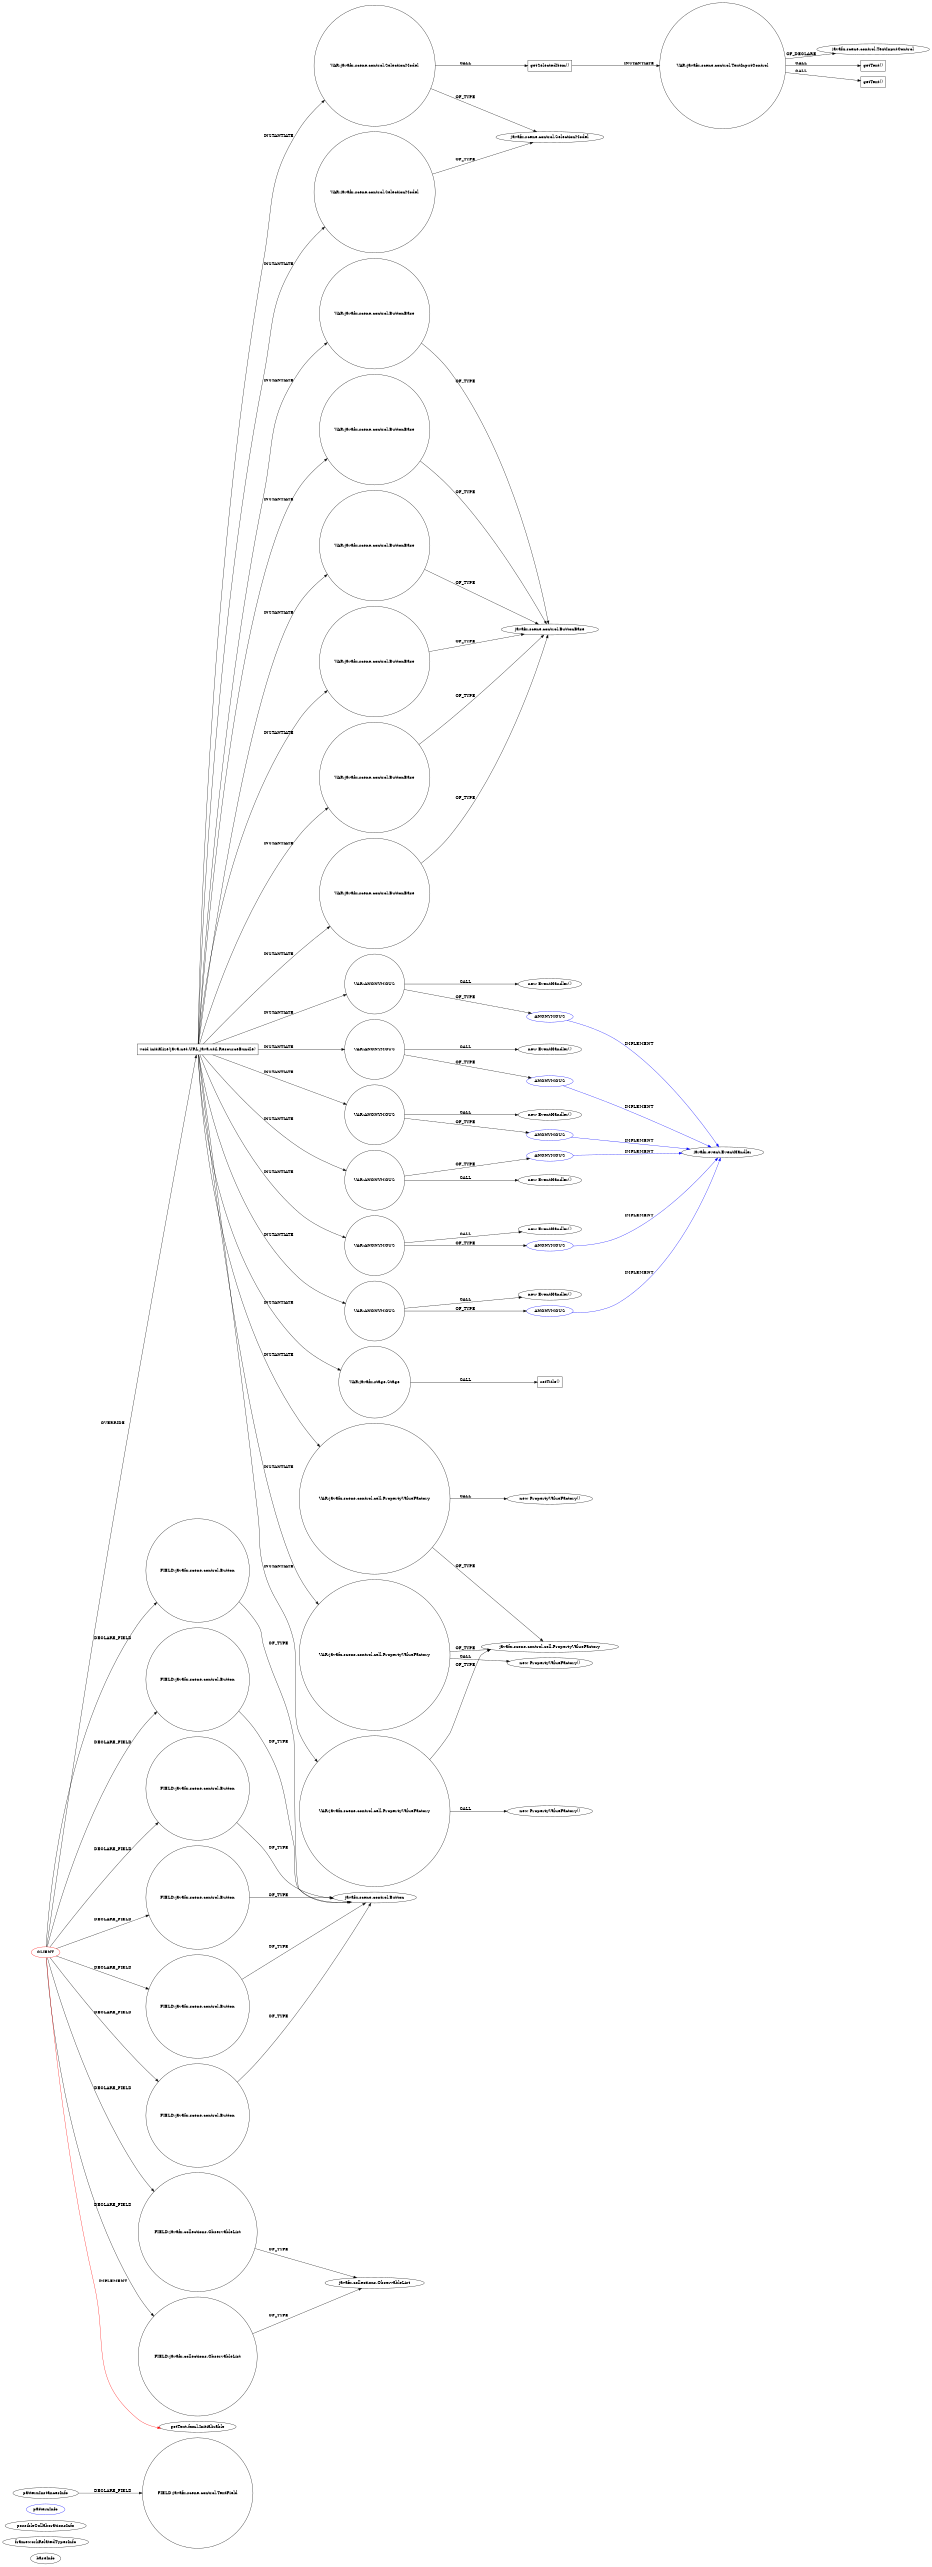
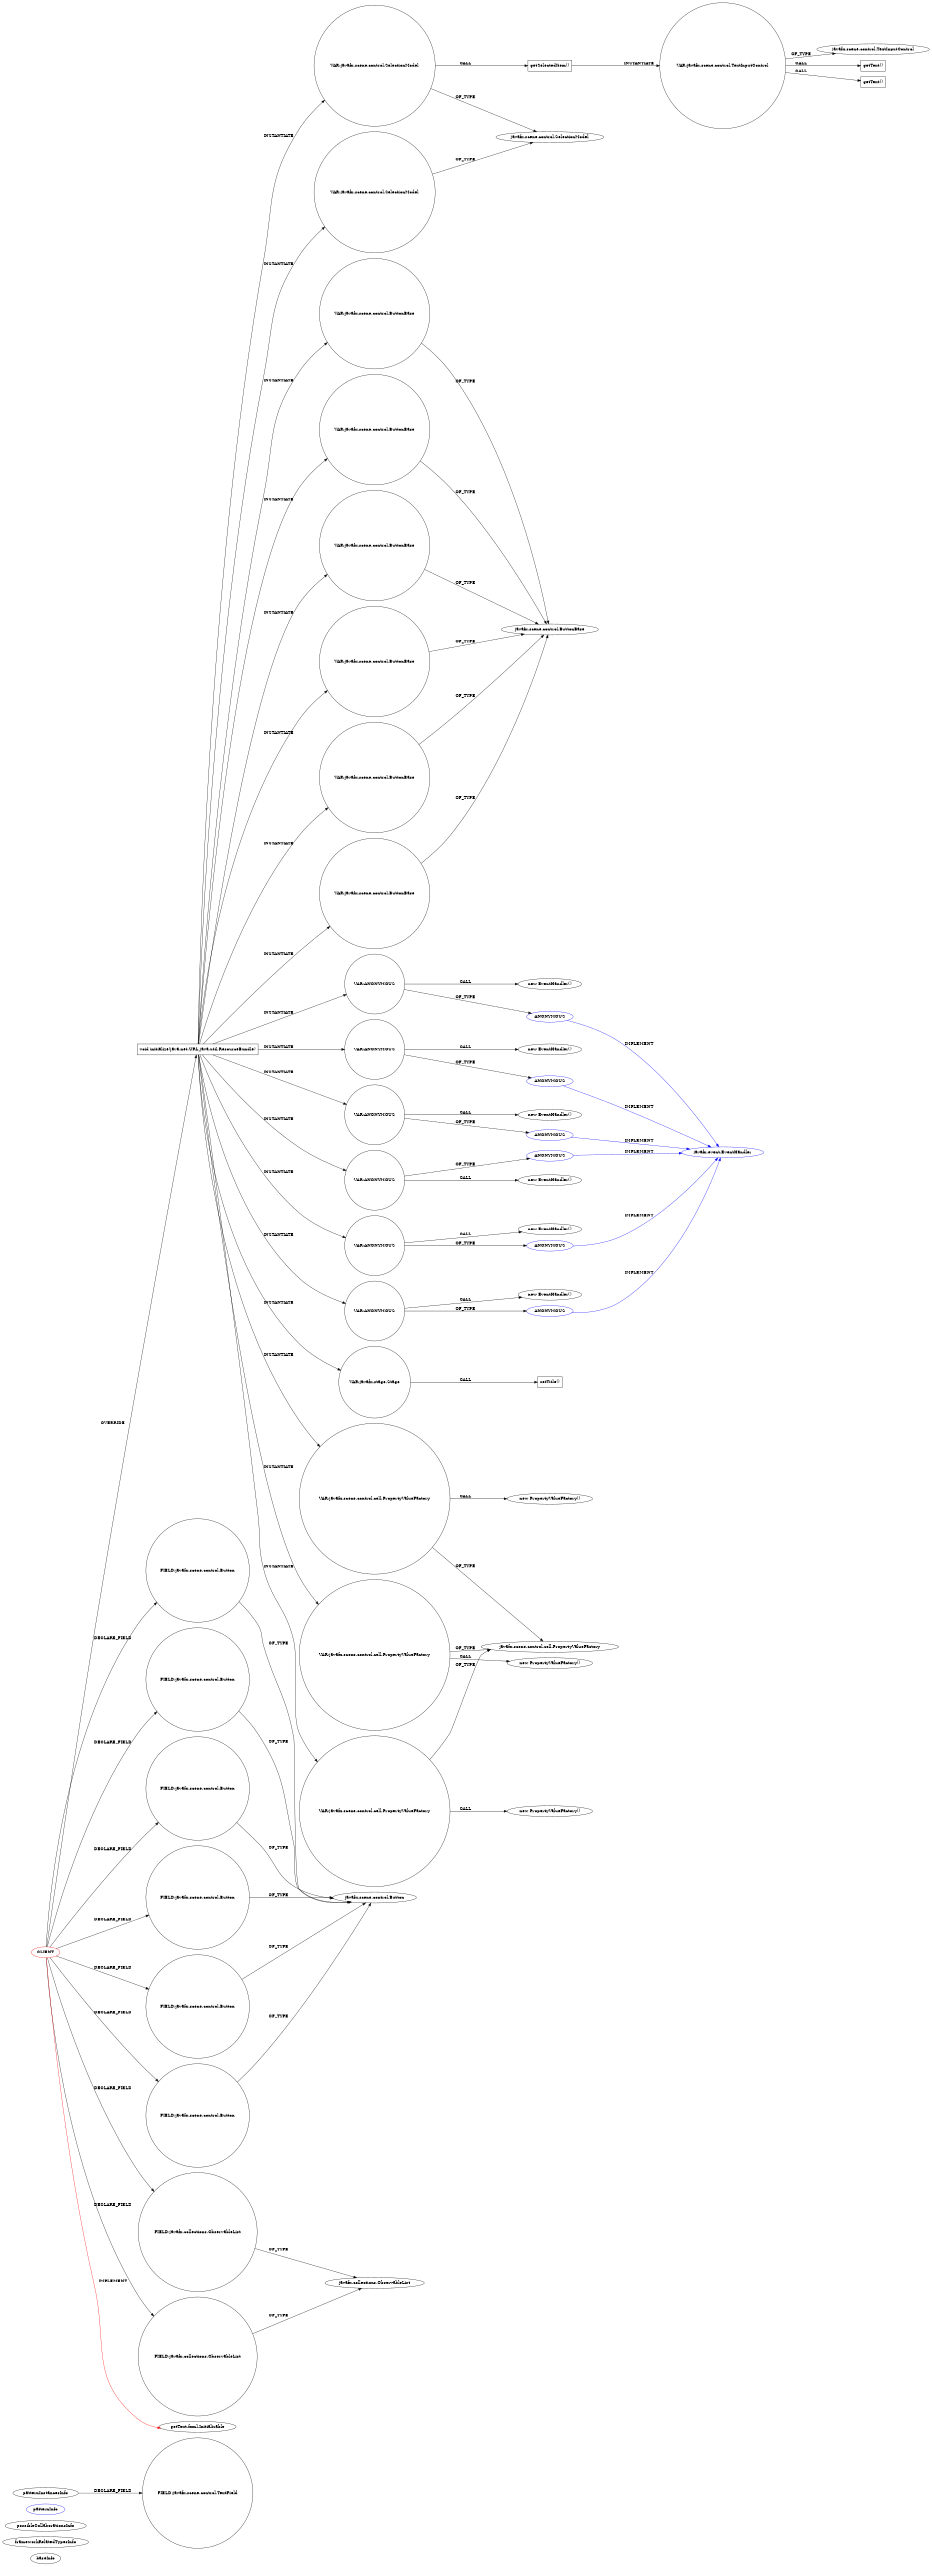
(801, 54) -> (801, 54)
(723, 1152) -> (723, 1152)
